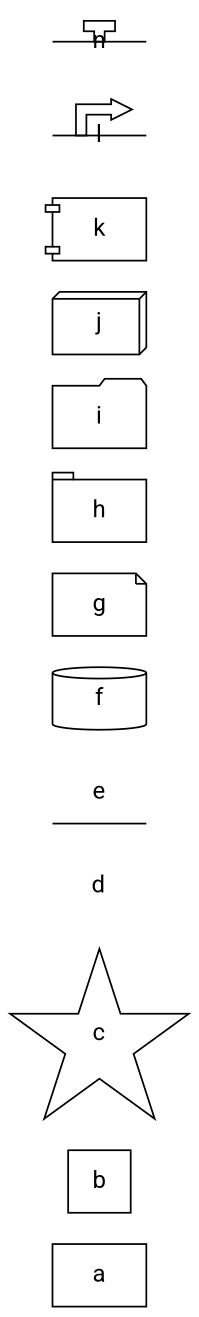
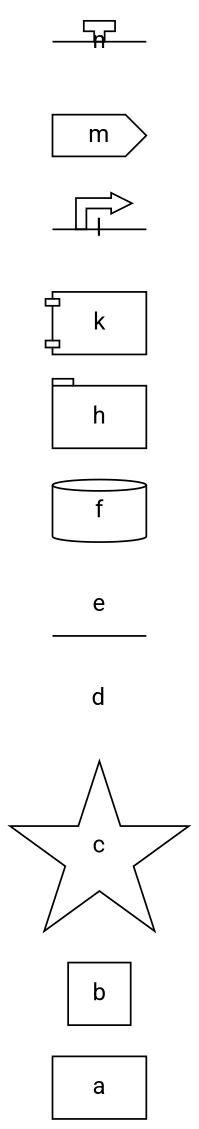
none -> (99, 136)
(99, 323) -> none
(99, 417) -> none
(99, 605) -> none
